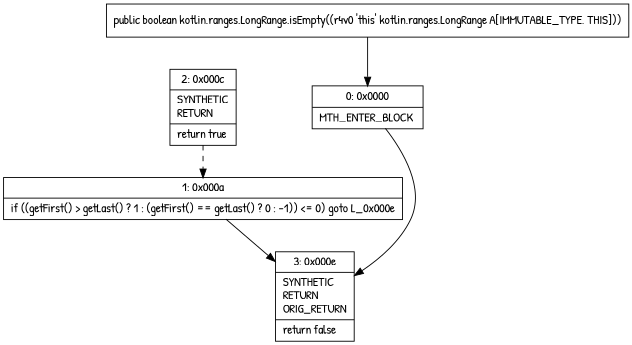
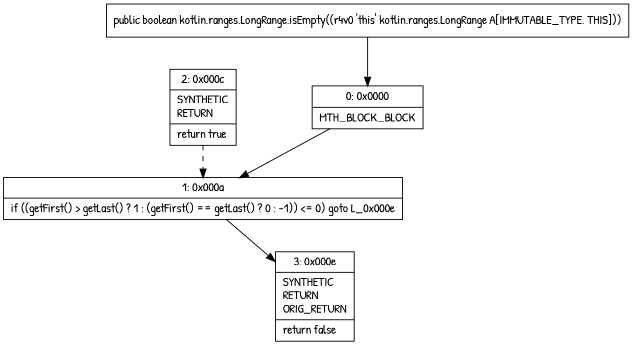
(367, 118) -> (368, 118)
(415, 206) -> (289, 151)
